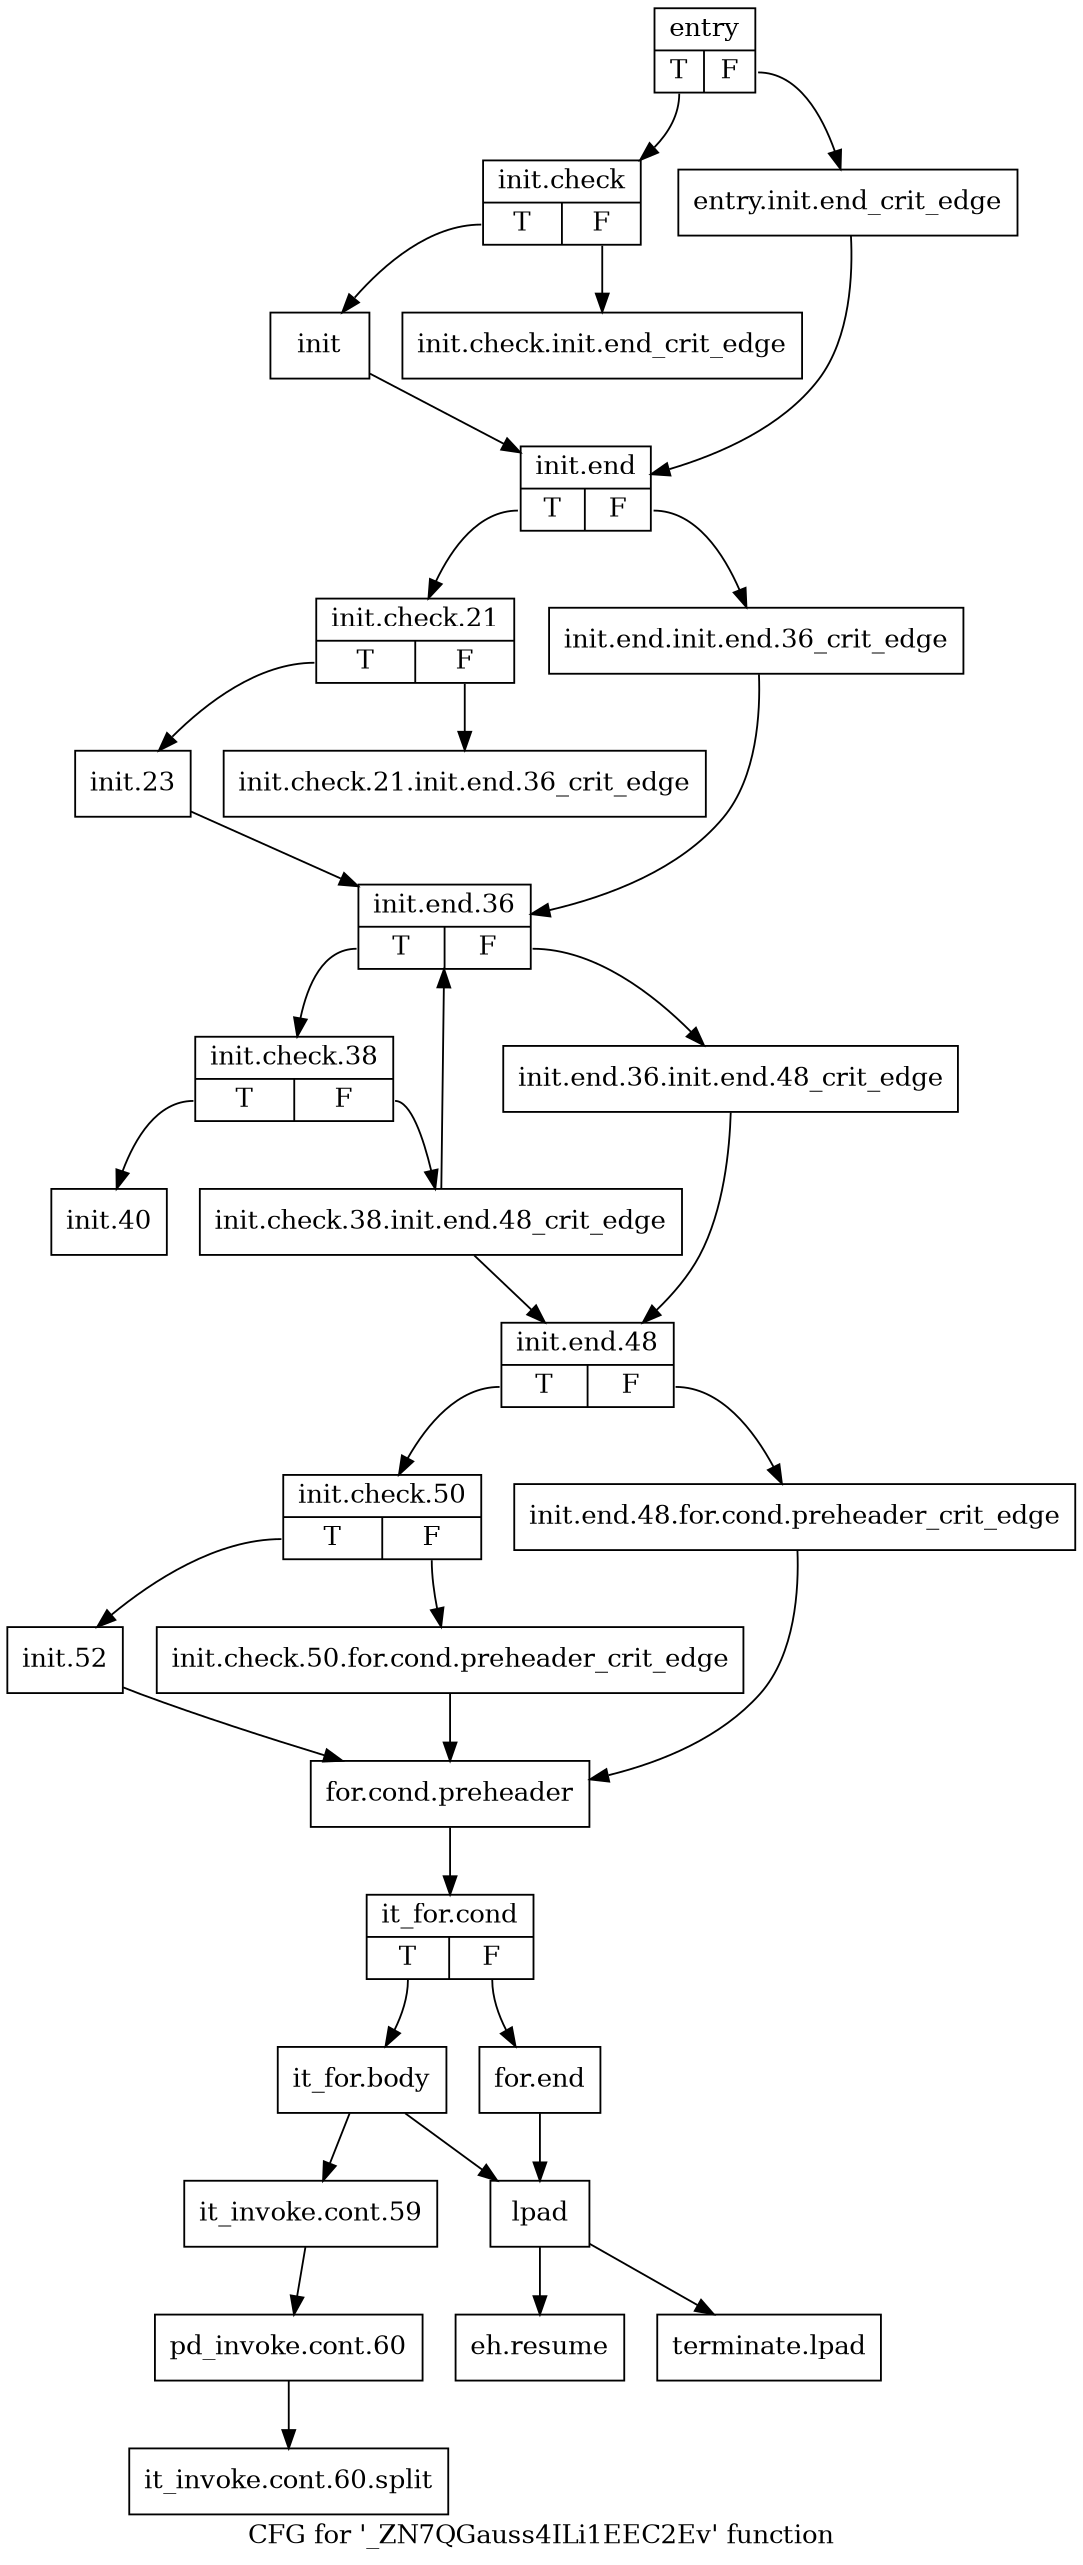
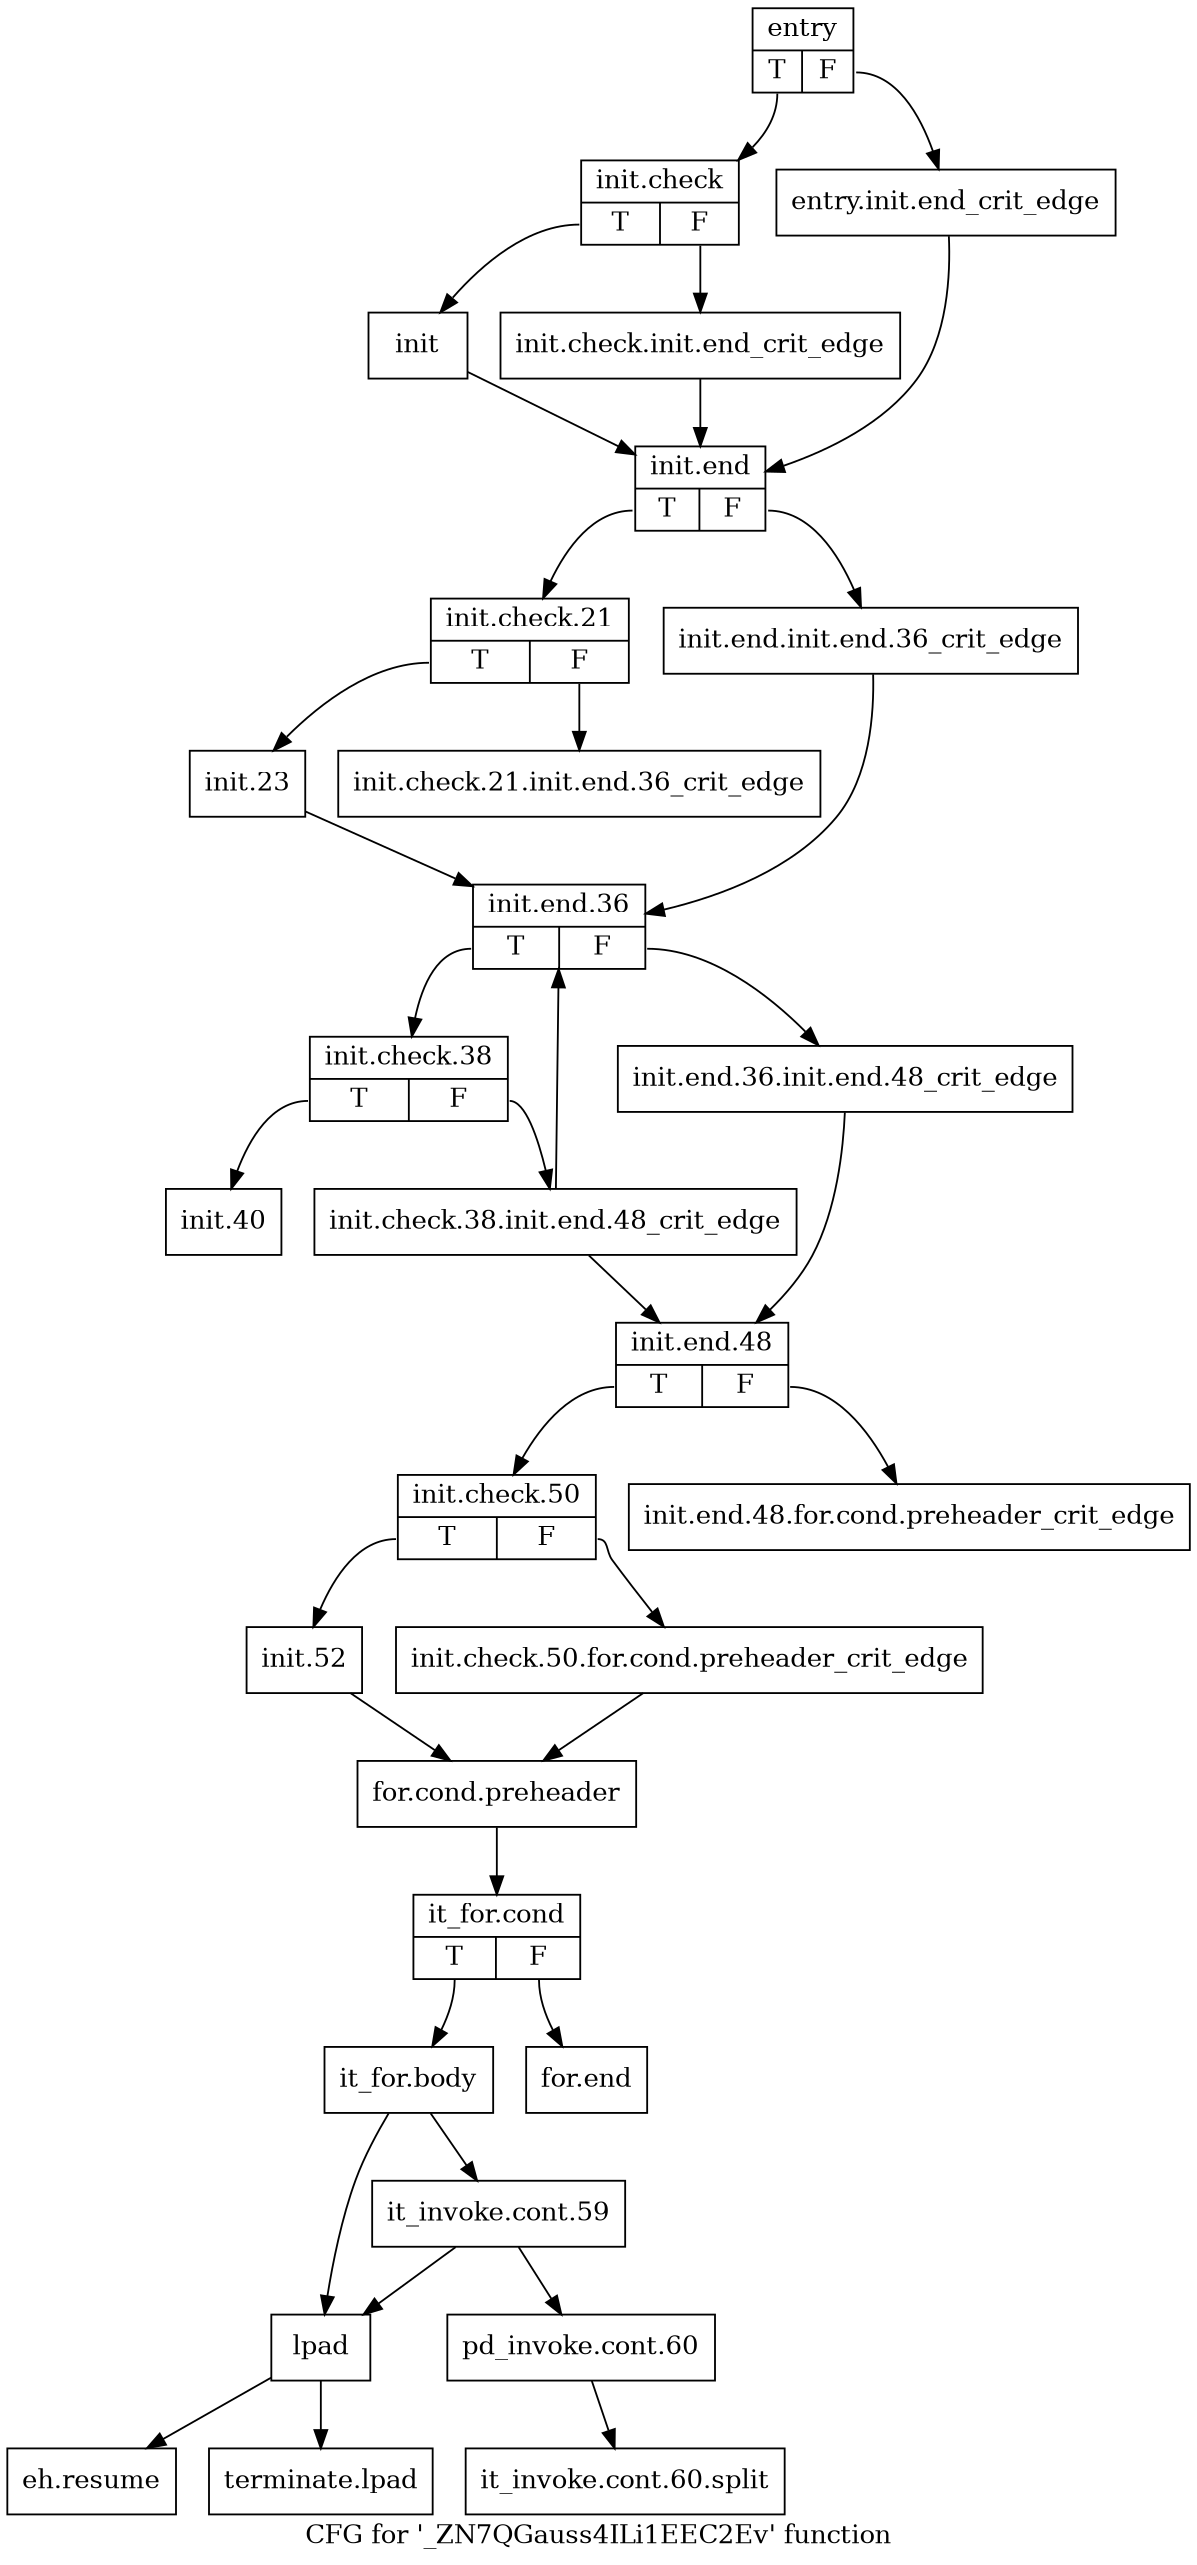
none -> (700, 403)
(752, 1702) -> none
(540, 2138) -> (417, 2275)
